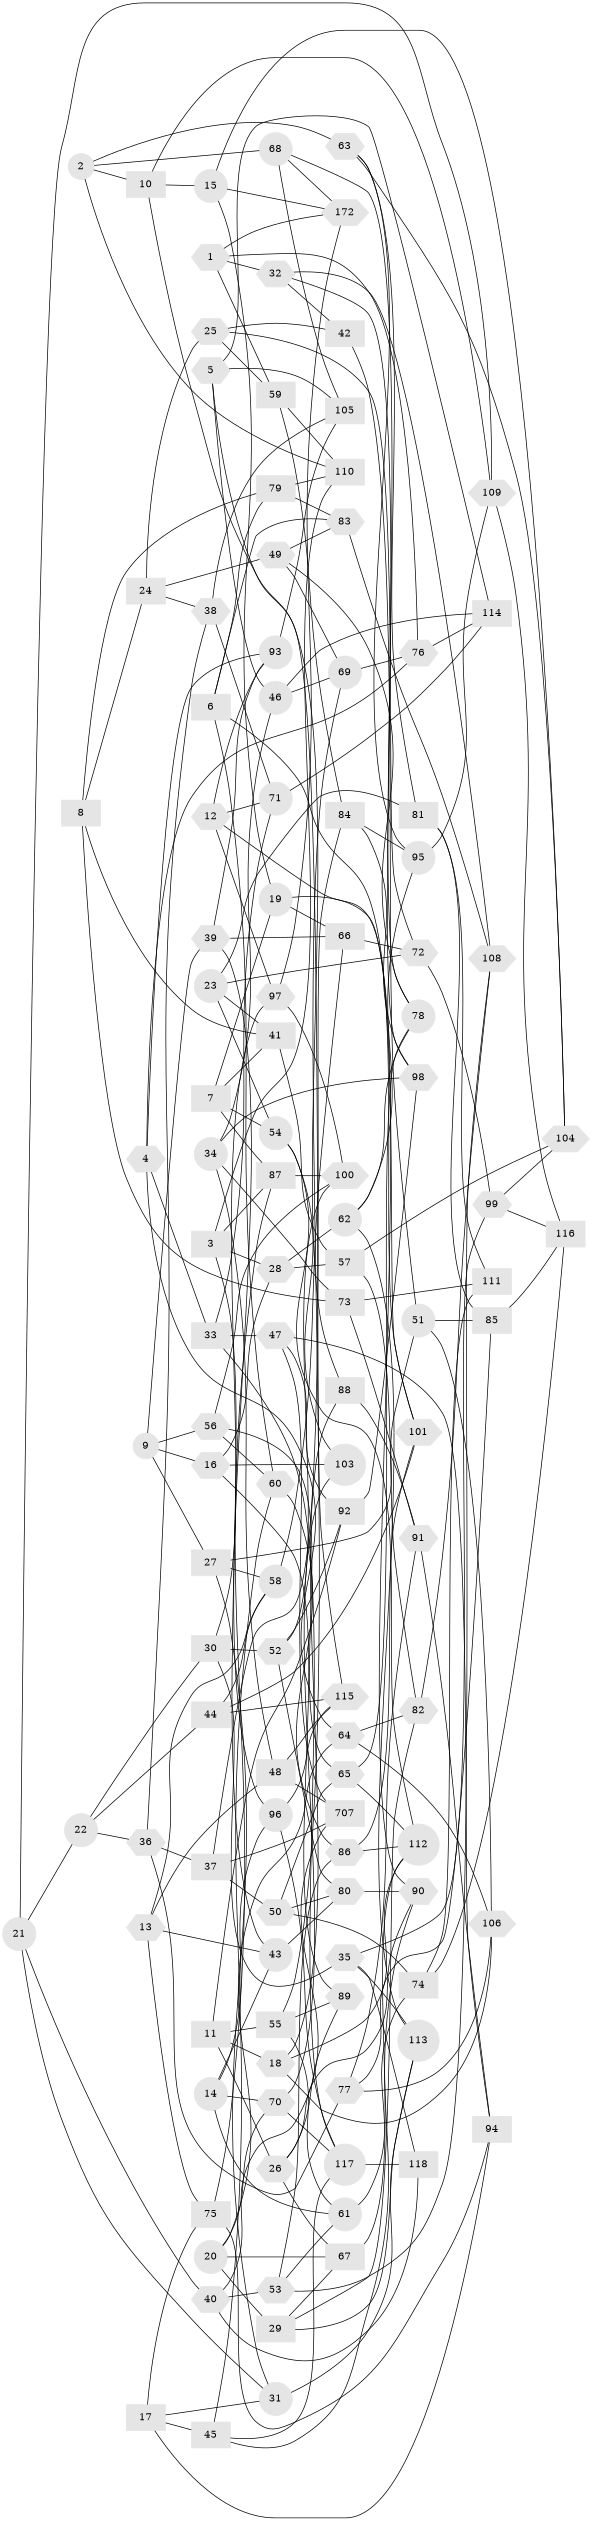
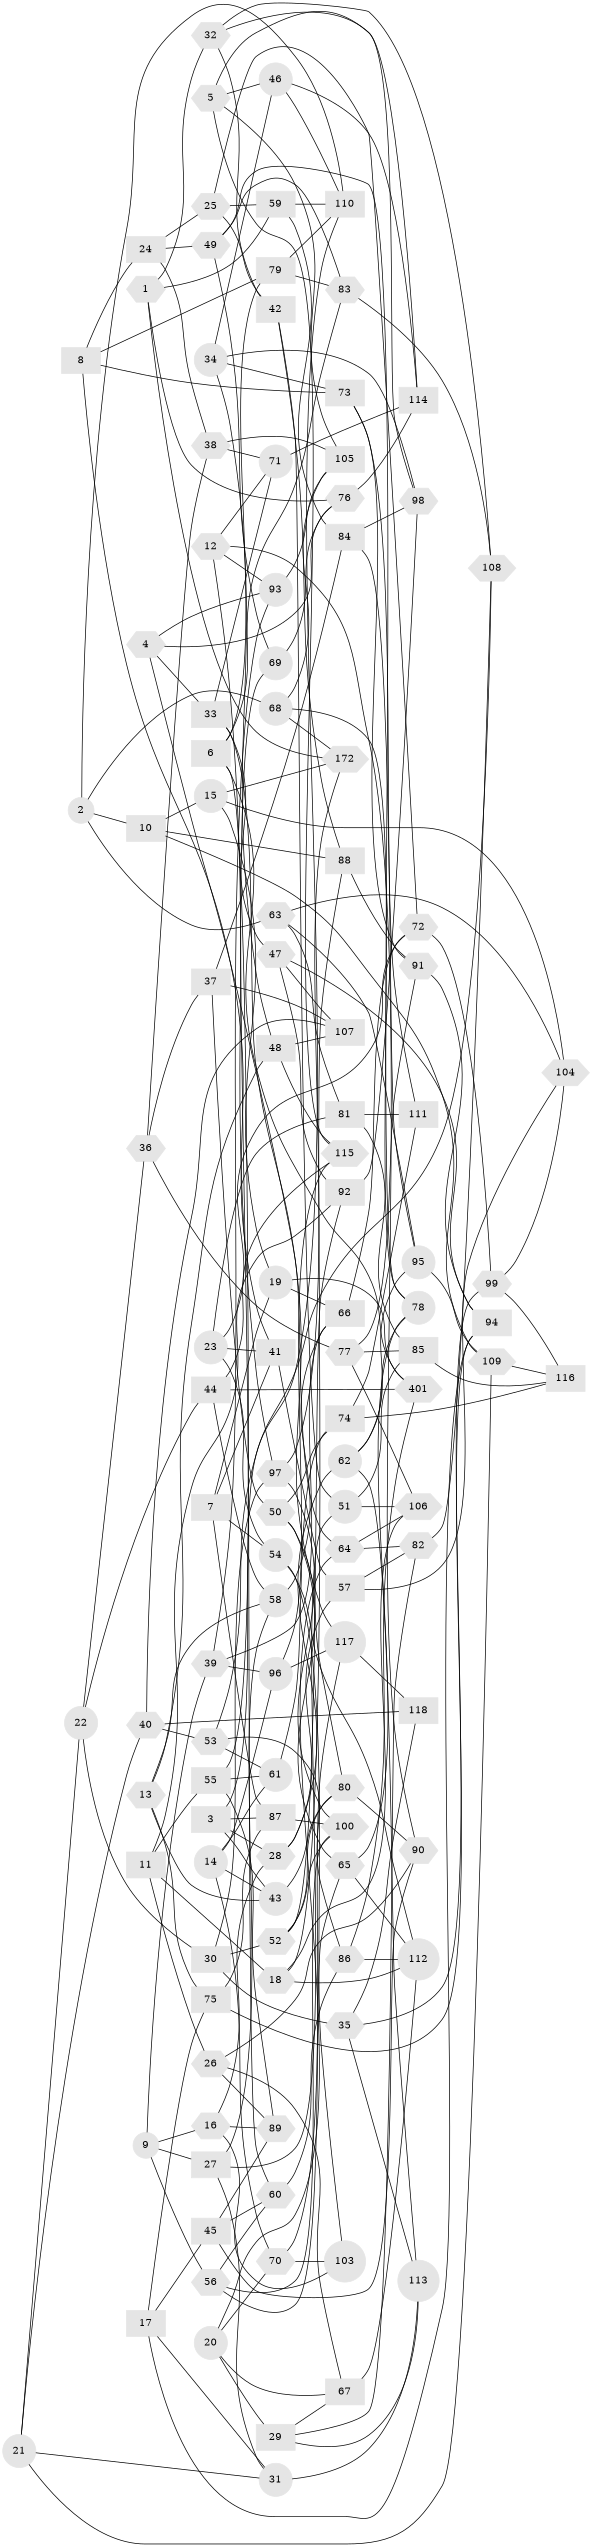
none -> (302, 520)
(310, 685) -> (314, 141)
(418, 1432) -> (418, 1389)
(345, 1814) -> (345, 1032)
(314, 2335) -> (234, 2195)
